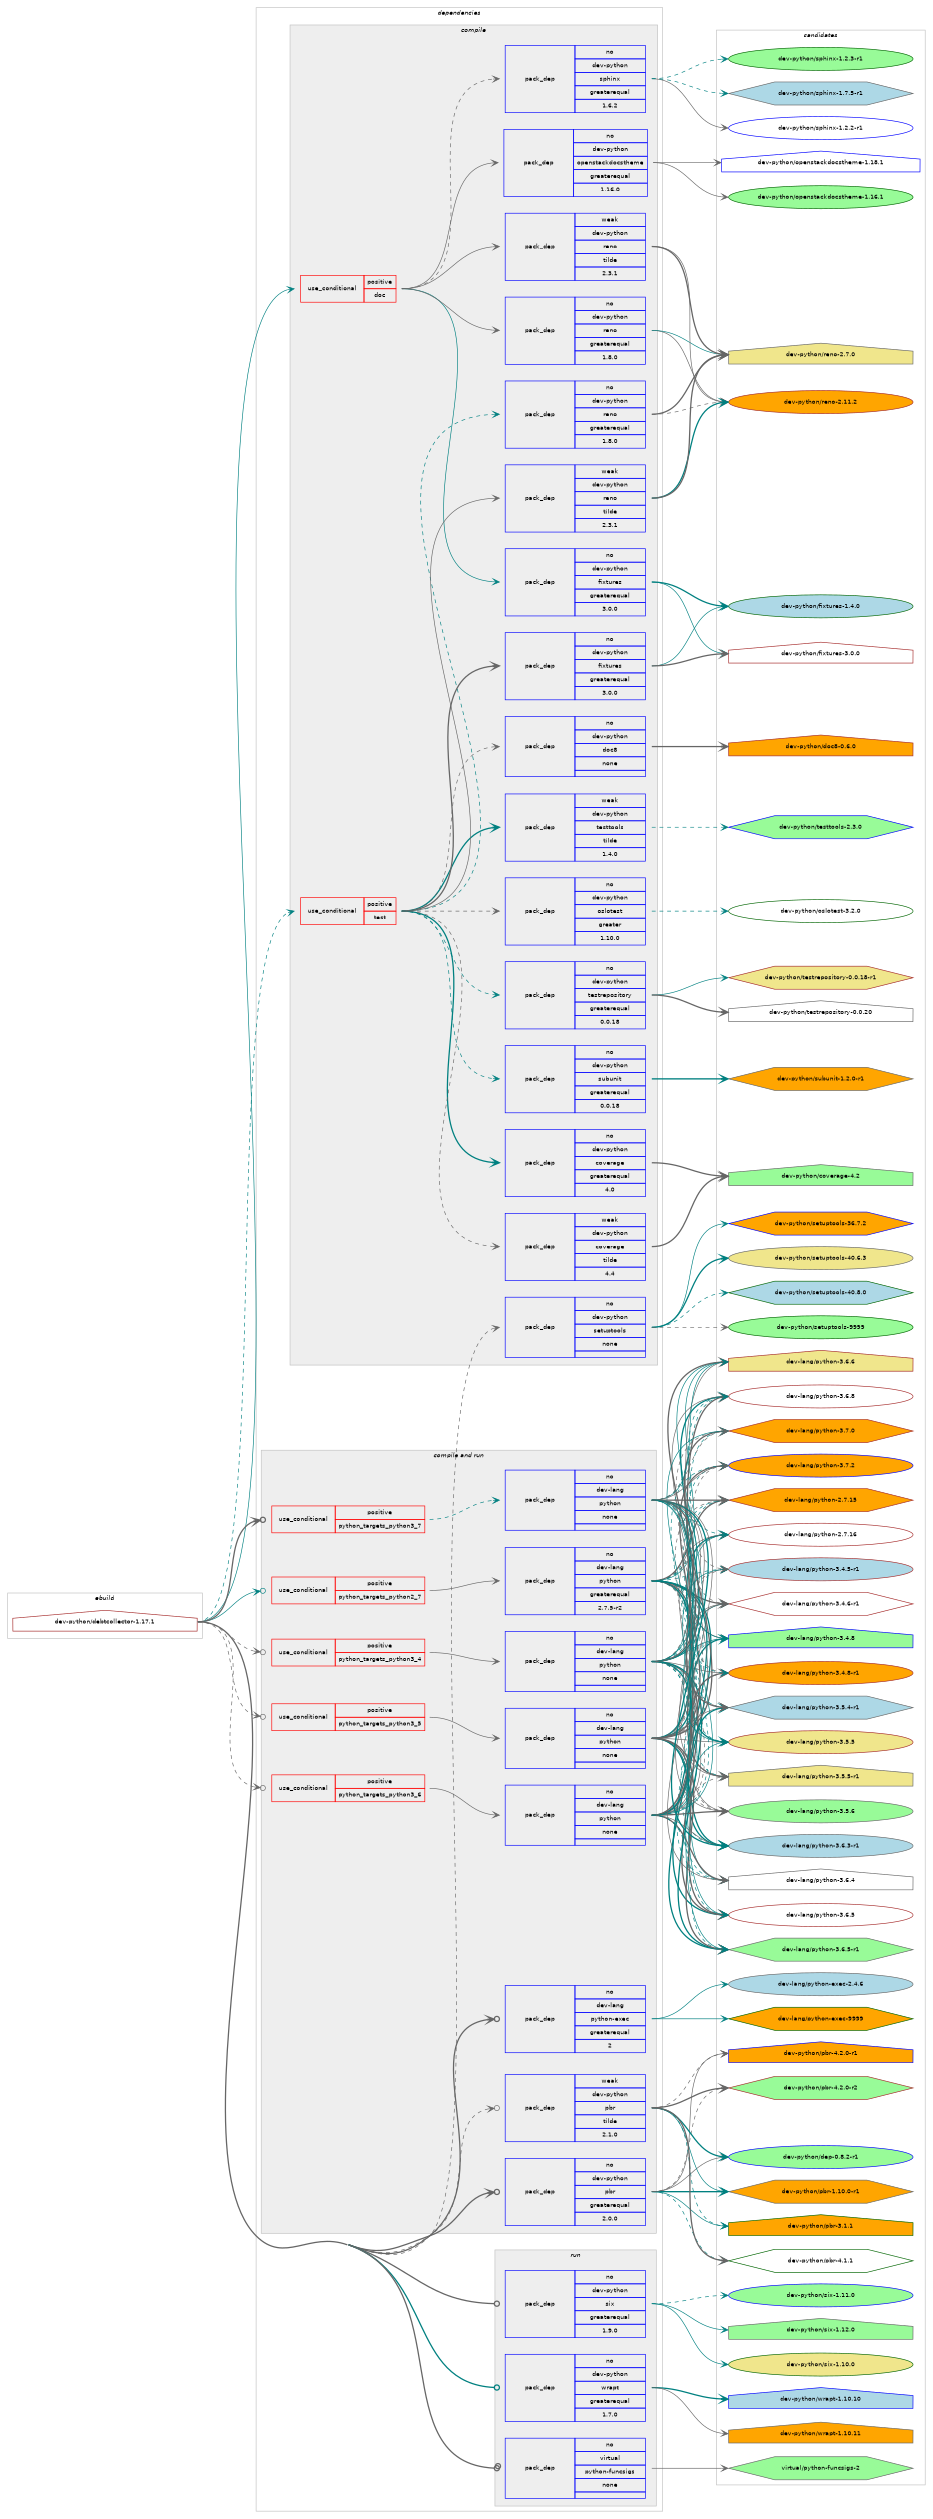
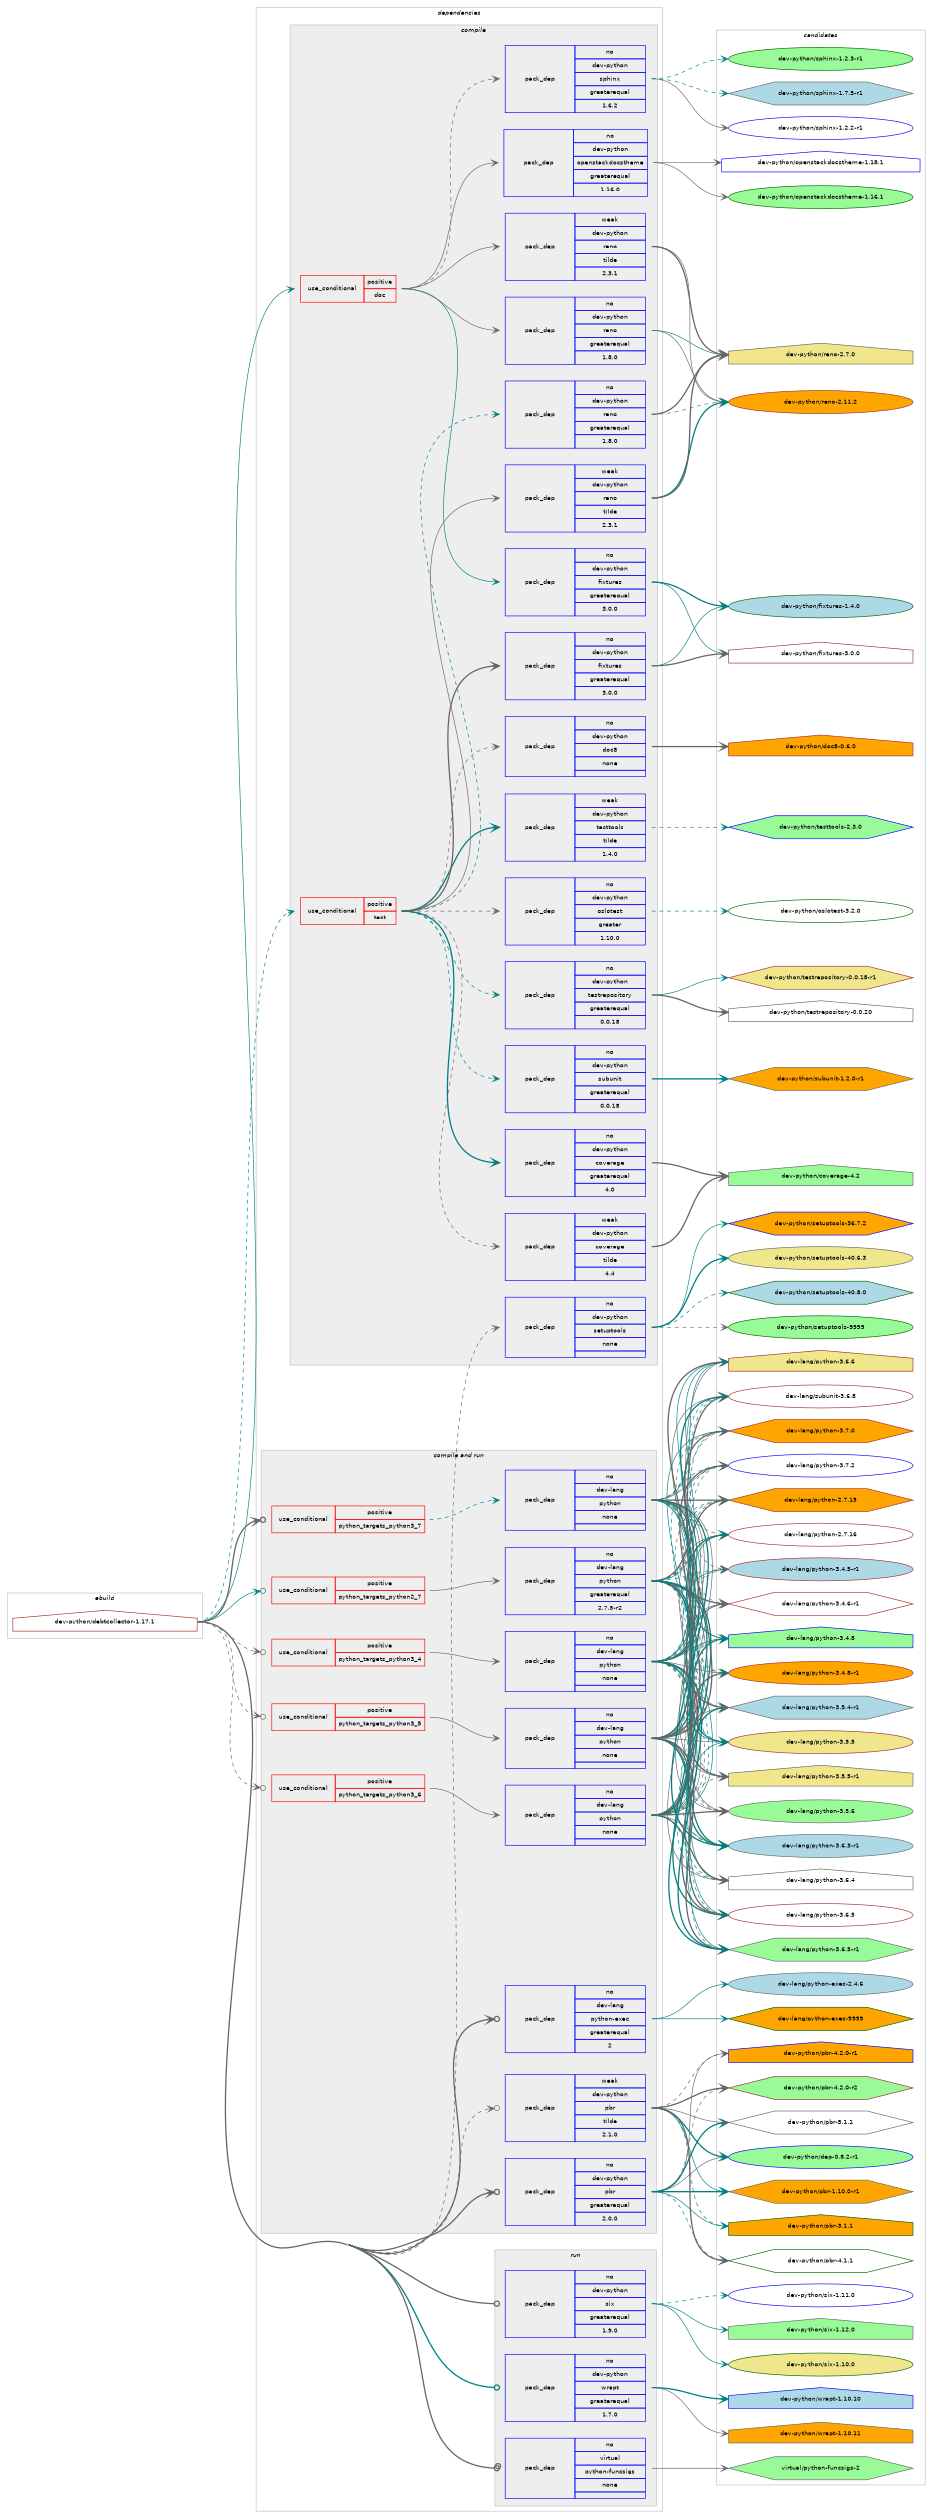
(821, 1396) -> (821, 1396)
(821, 1466) -> (821, 1466)
none -> (821, 2123)
(821, 2295) -> (821, 2295)
